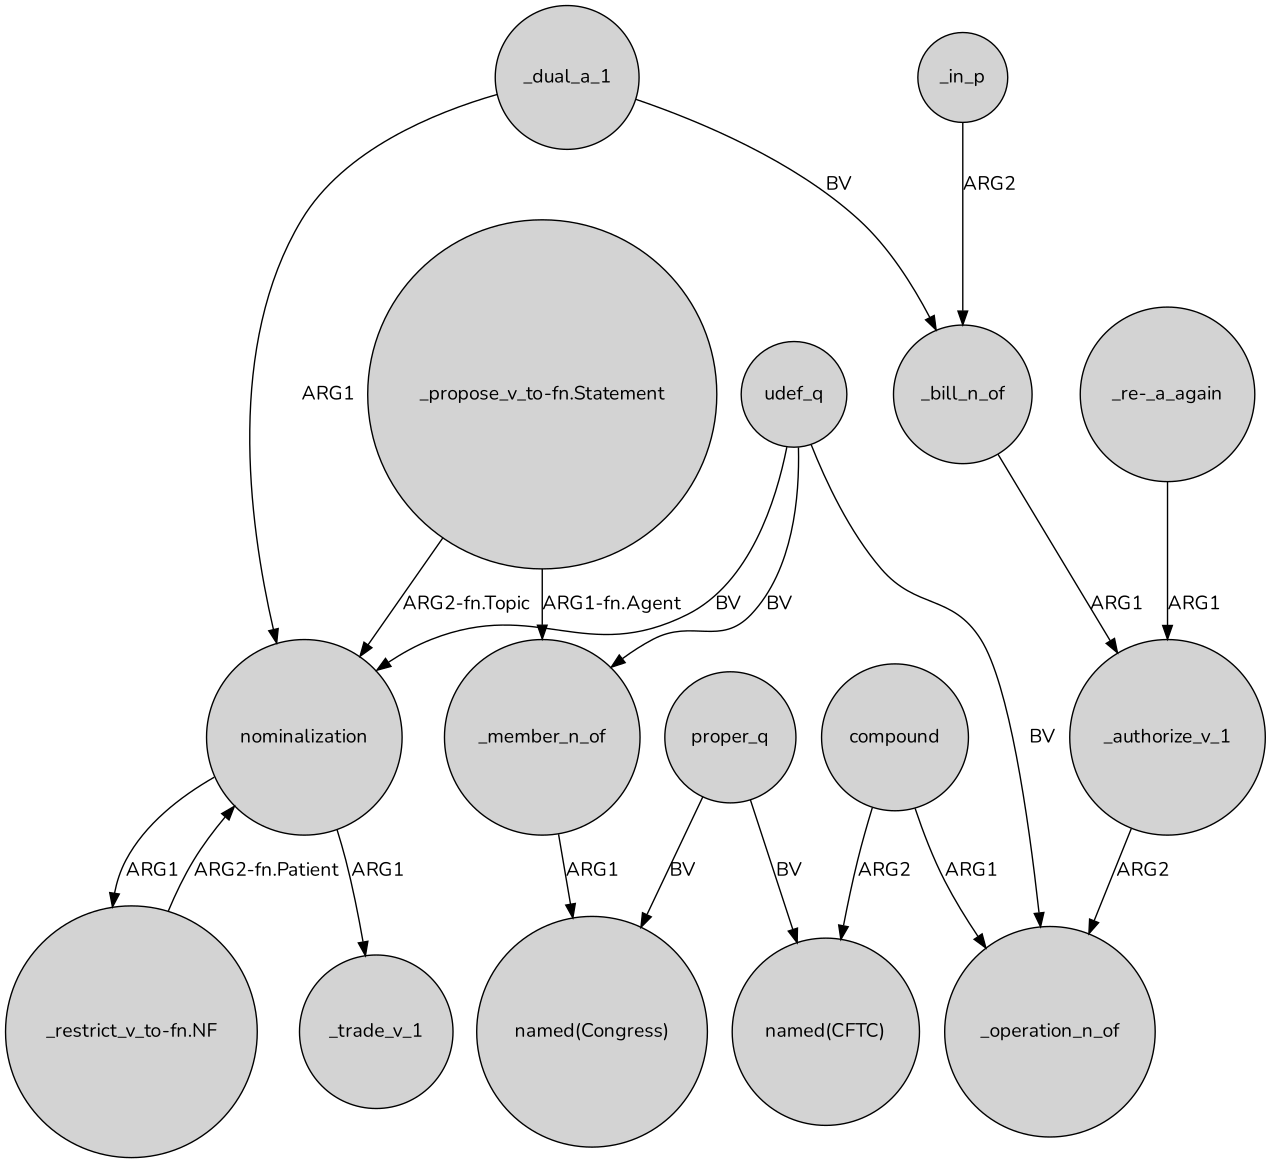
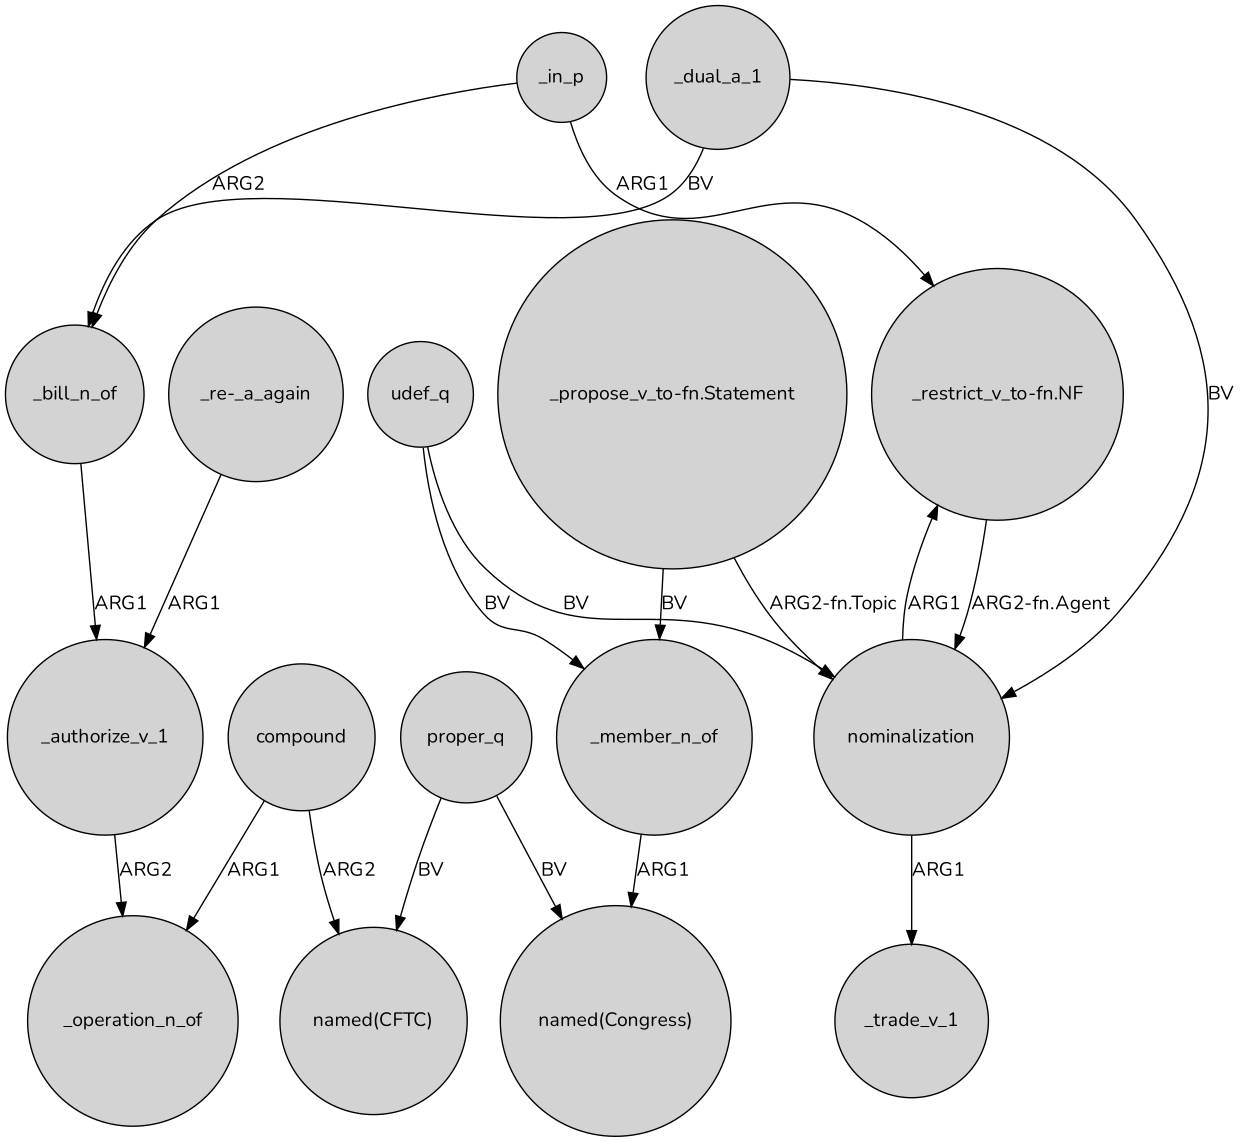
none -> (736, 211)
(329, 394) -> (1221, 394)
(612, 604) -> (674, 604)
(984, 645) -> none
(267, 871) -> (1041, 604)
